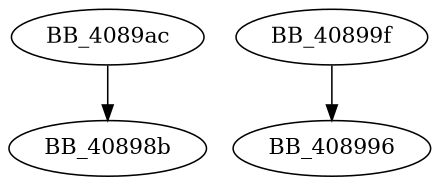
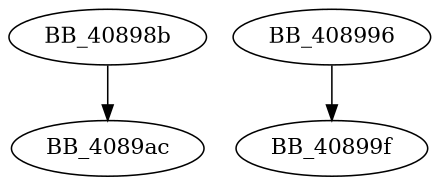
(108, 85) -> (108, 85)
(332, 85) -> (332, 85)
